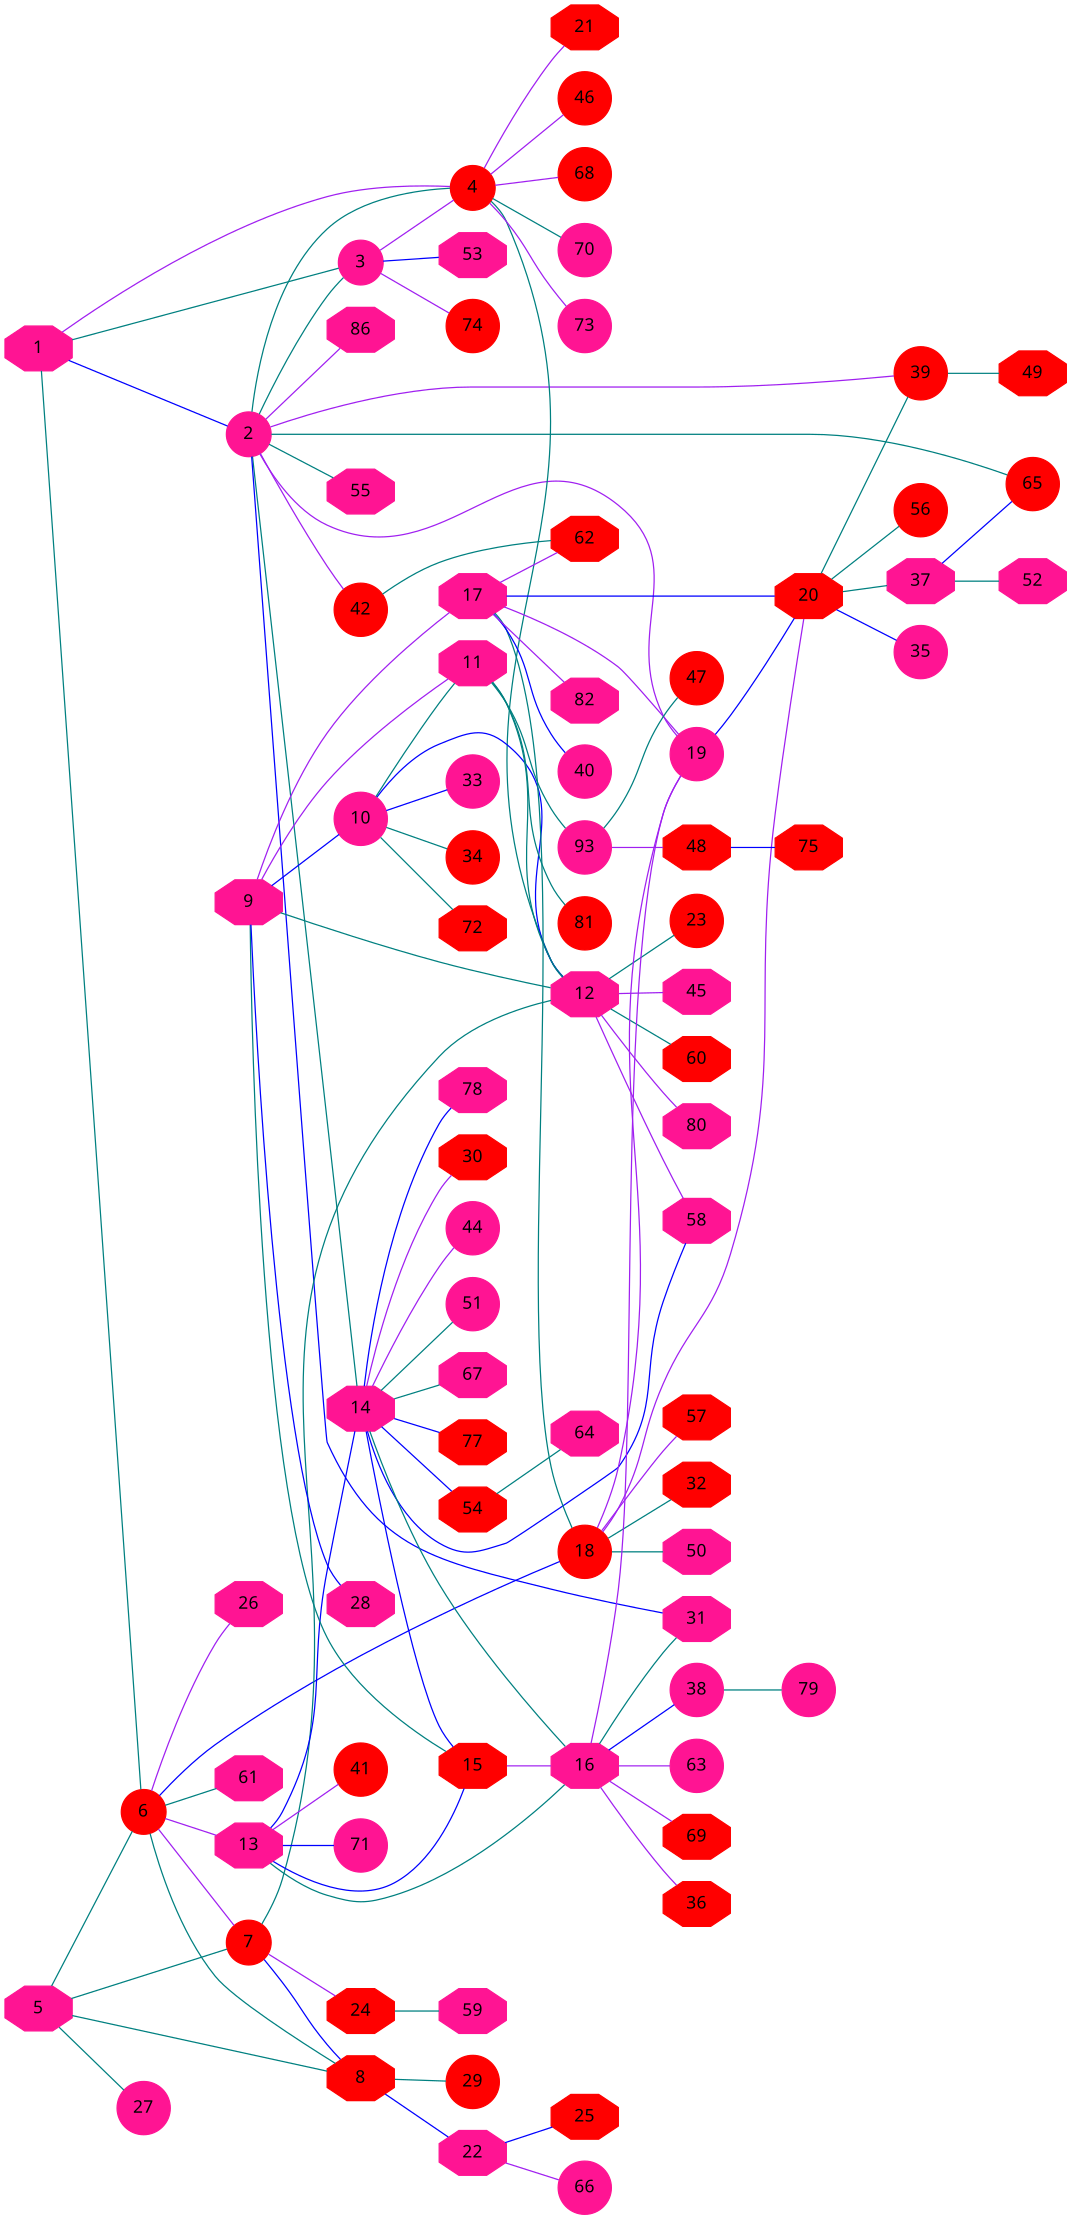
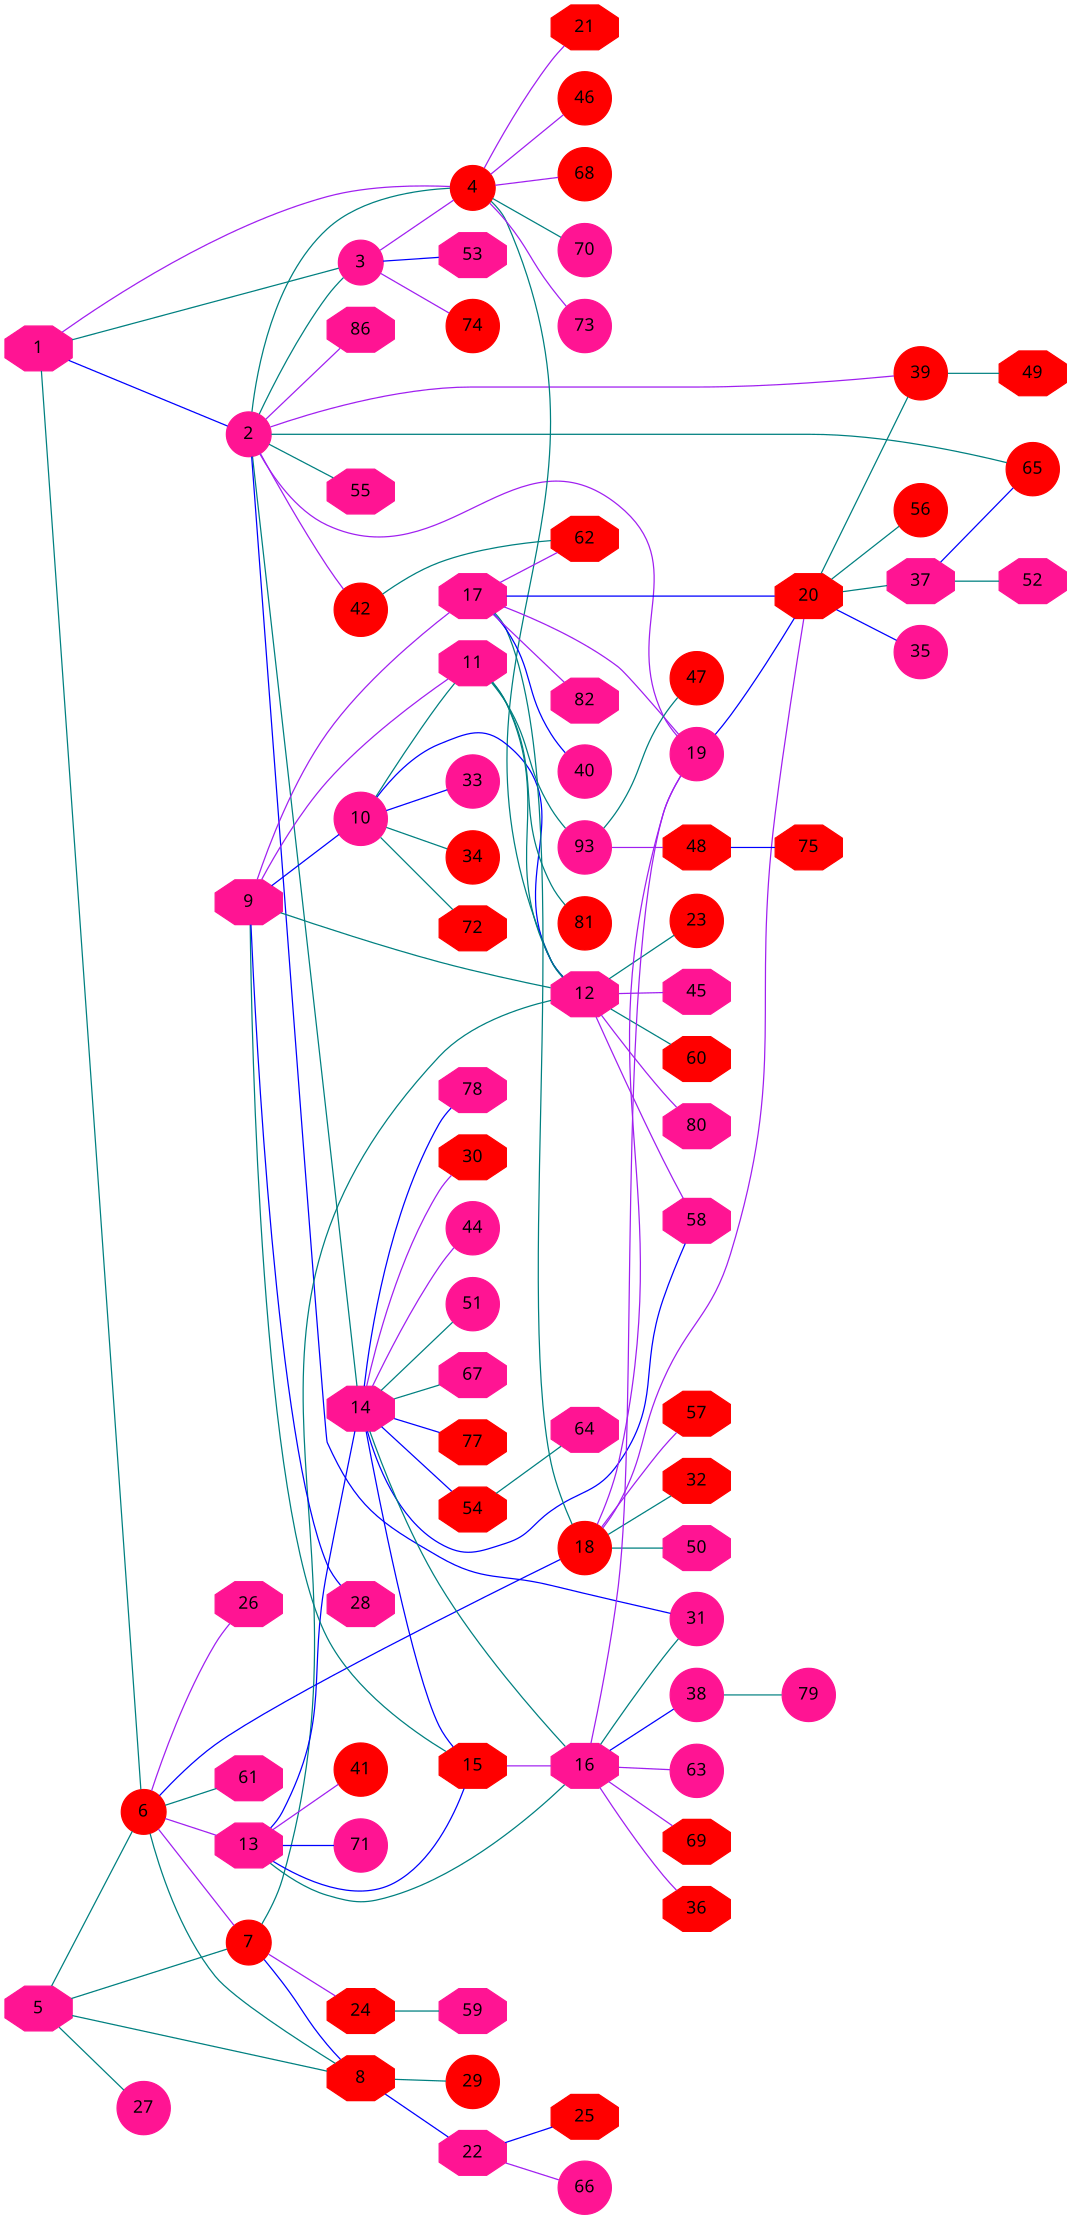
(697, 1619) -> (697, 1619)
